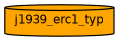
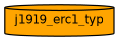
(59, 20) -> (59, 20)
